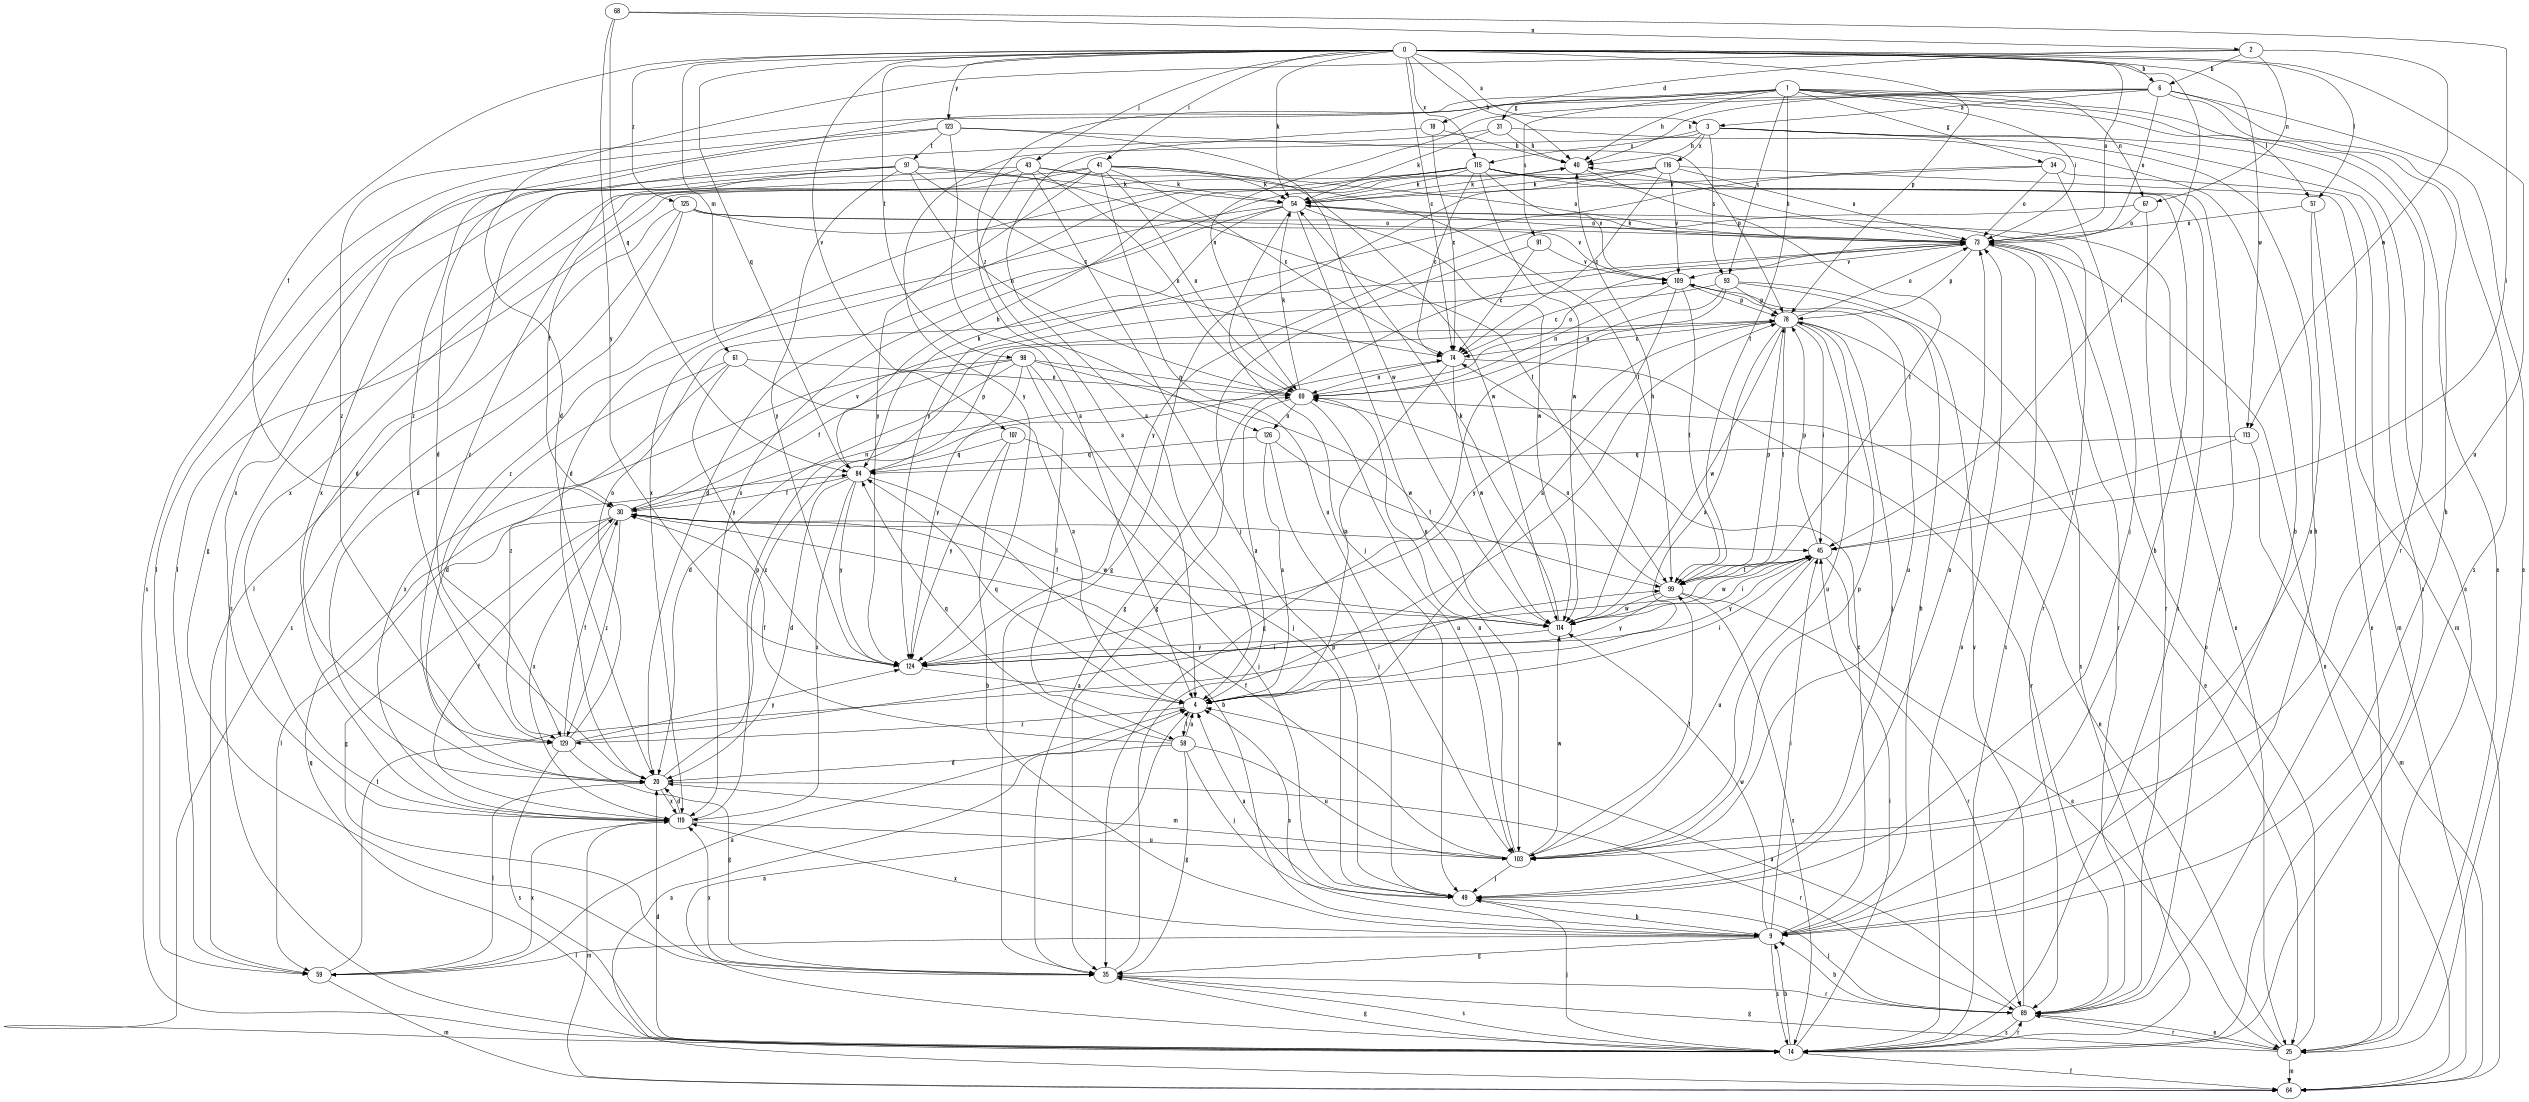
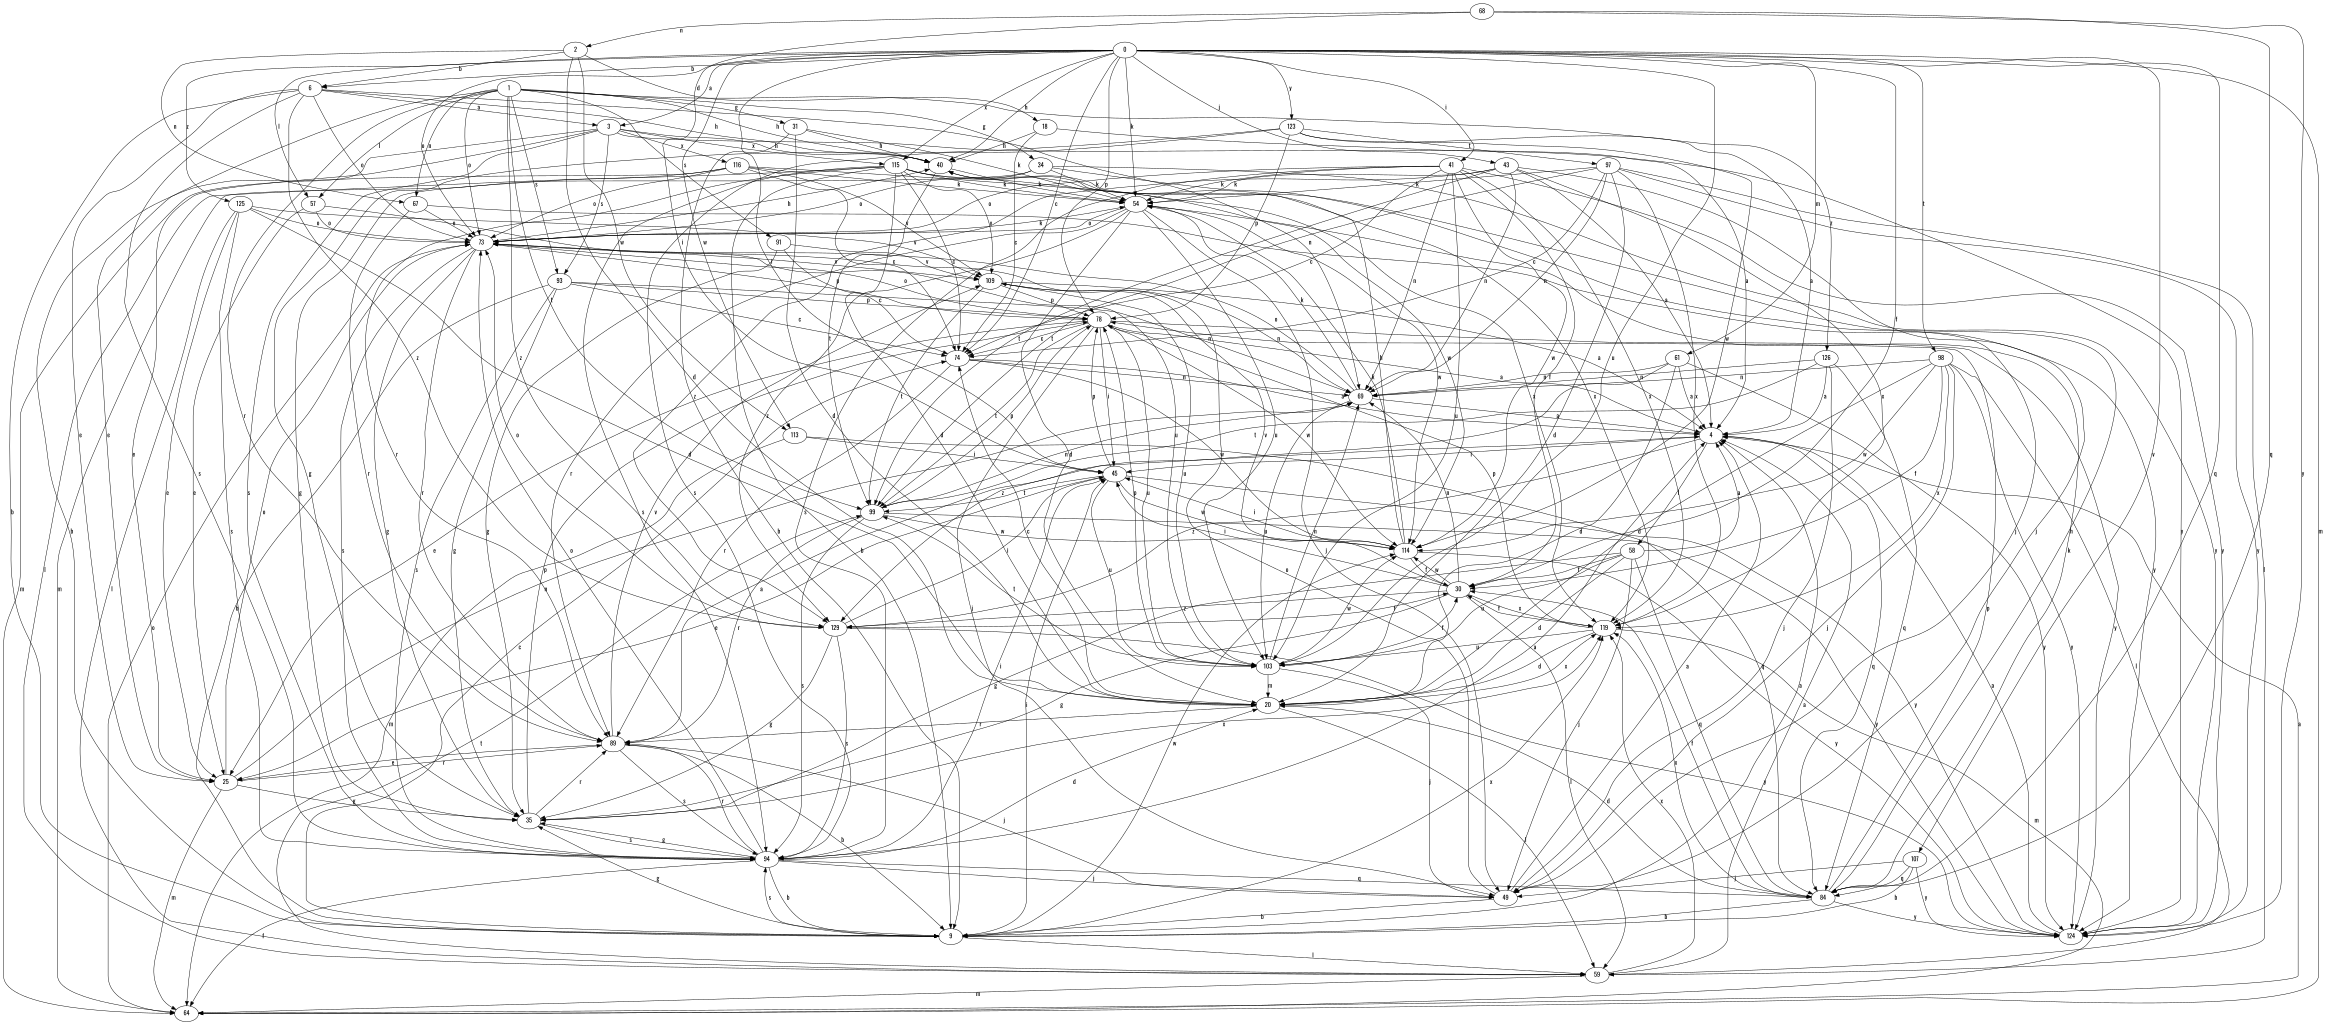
(2076, 166) -> (470, 166)
(1286, 414) -> (1596, 378)
(1052, 581) -> (2226, 907)
none -> (2281, 994)
(1791, 1052) -> (767, 860)
